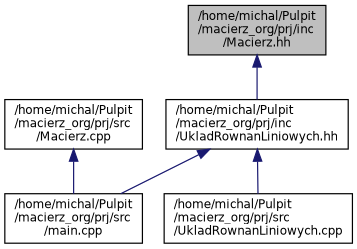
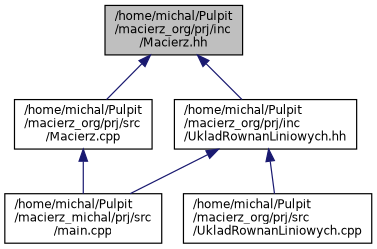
none -> (124, 82)
(74, 218) -> (83, 218)
